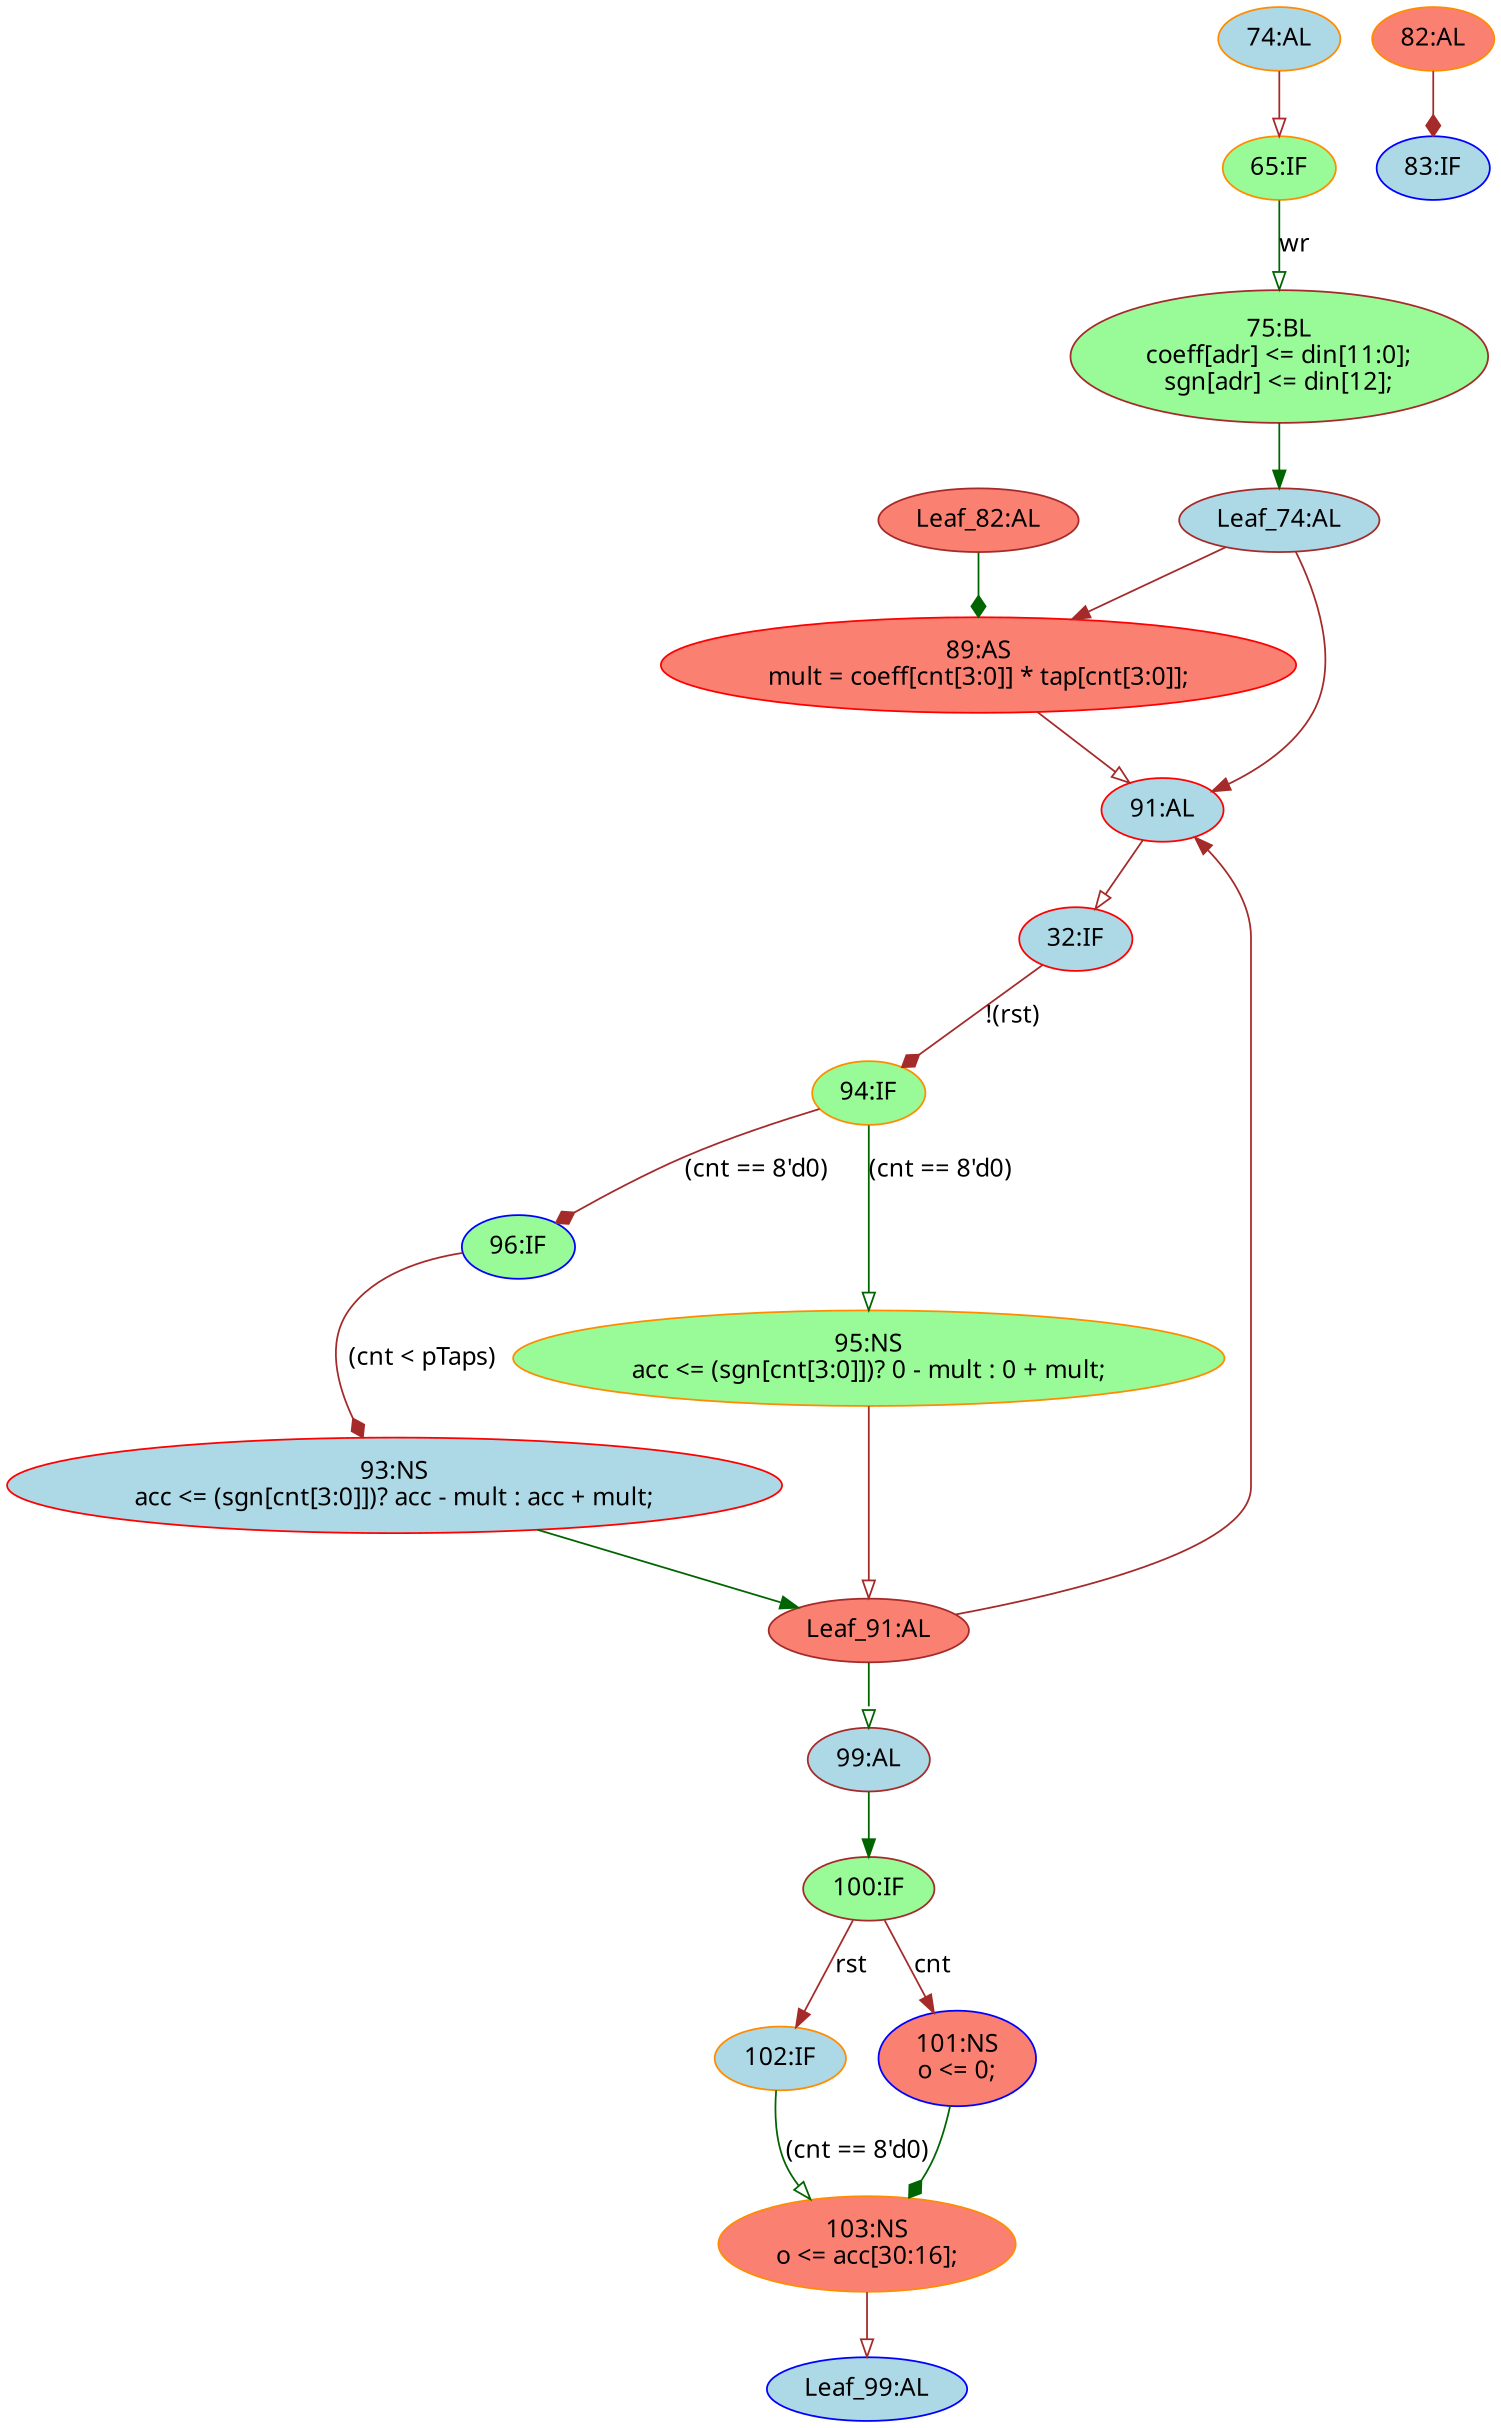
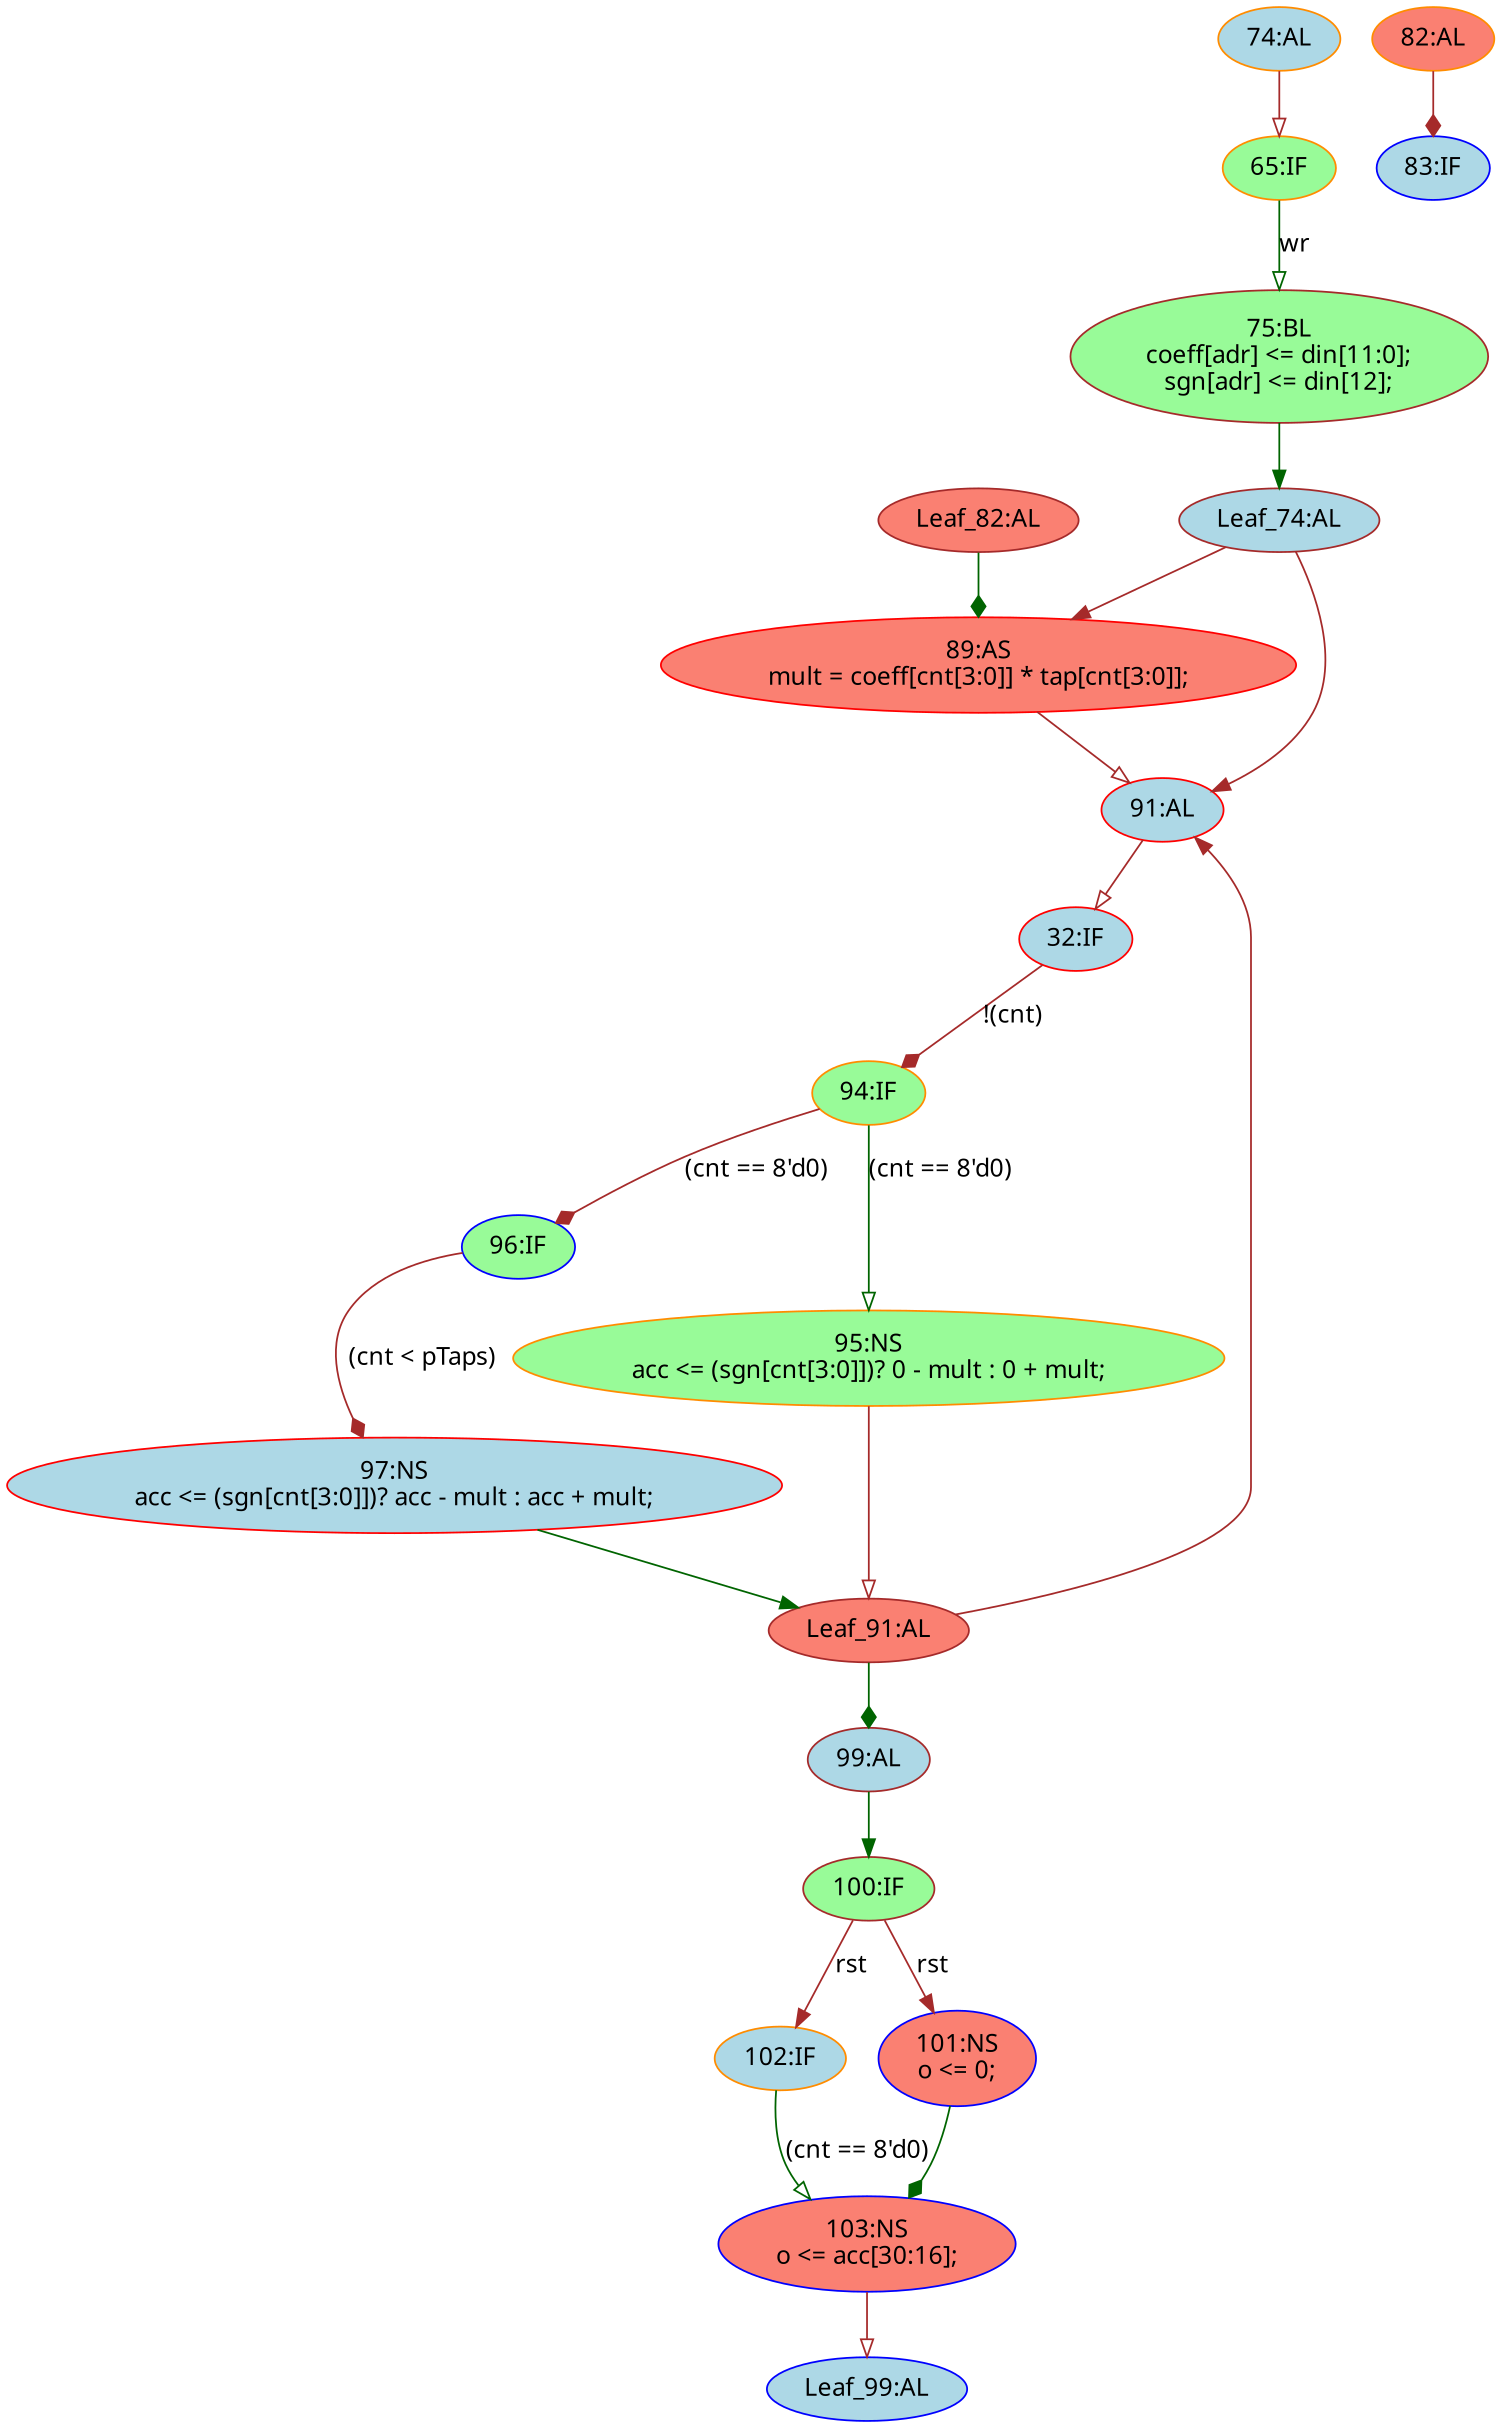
(1013, 1016) -> (1013, 1016)
(395, 1485) -> (395, 1485)
(869, 1684) -> (869, 1684)
(933, 1966) -> (933, 1966)
(867, 2244) -> (867, 2244)
